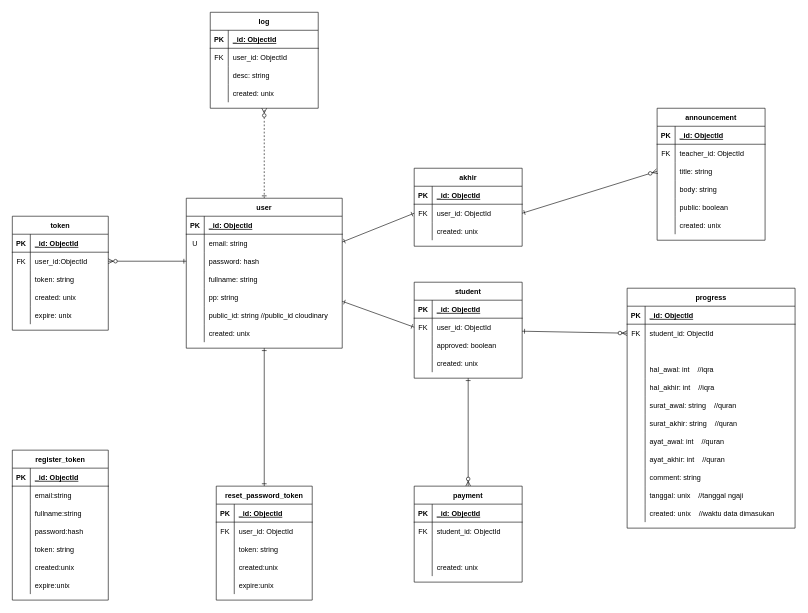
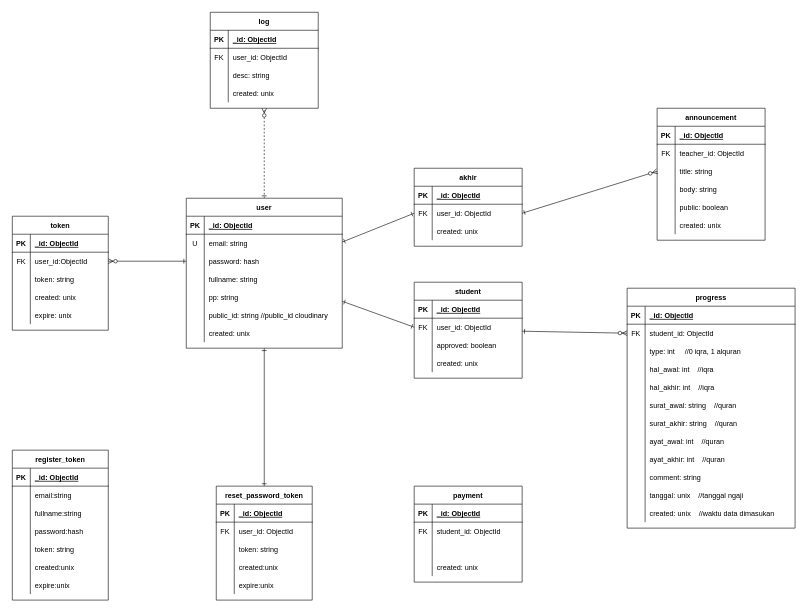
none -> (720, 351)
(468, 433) -> none
